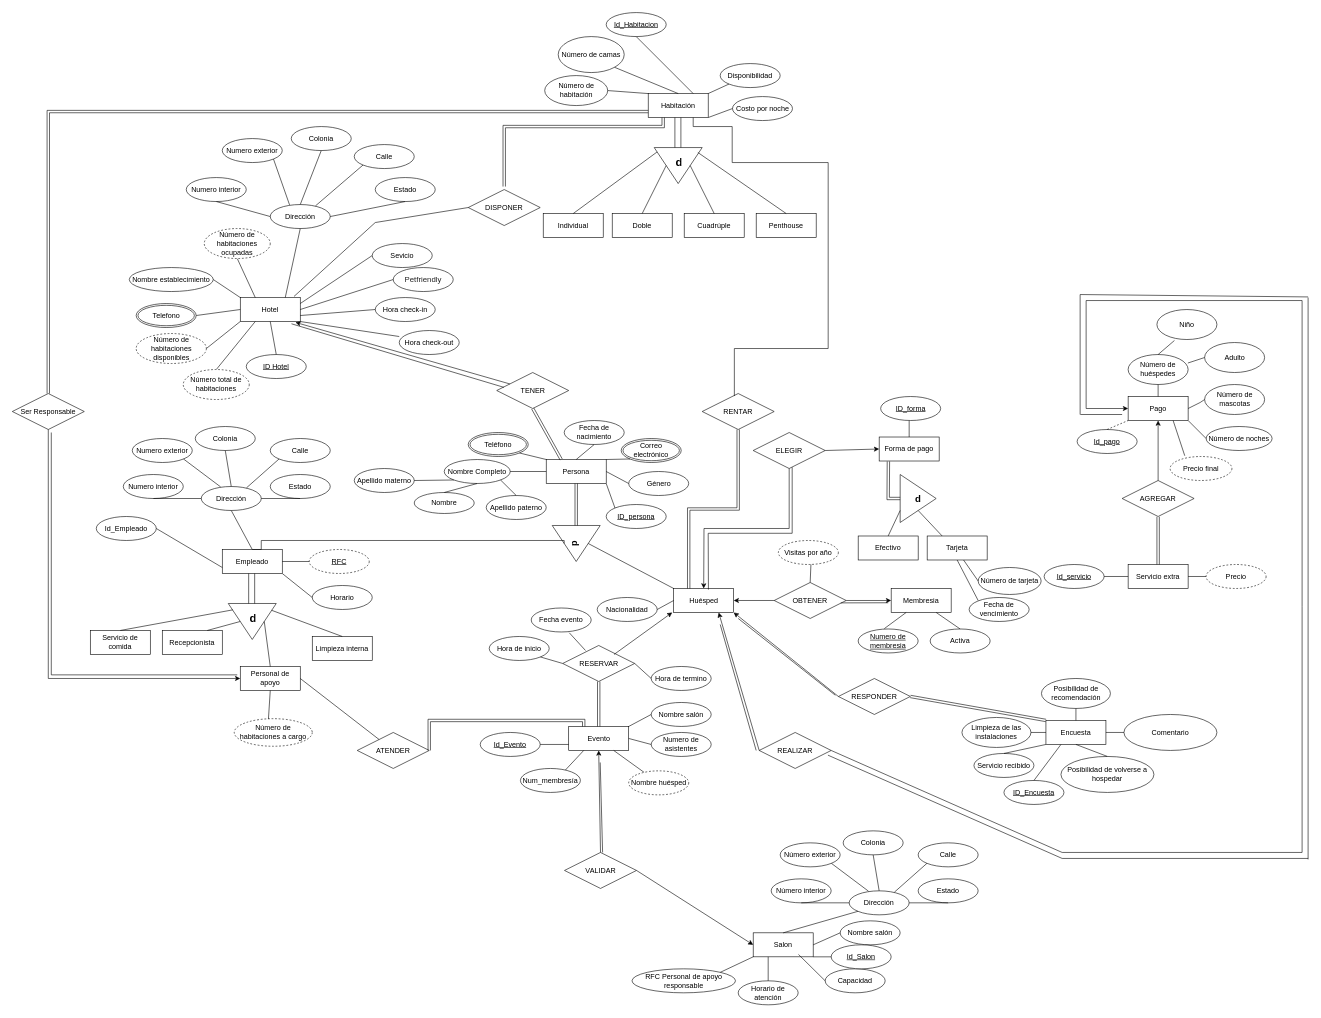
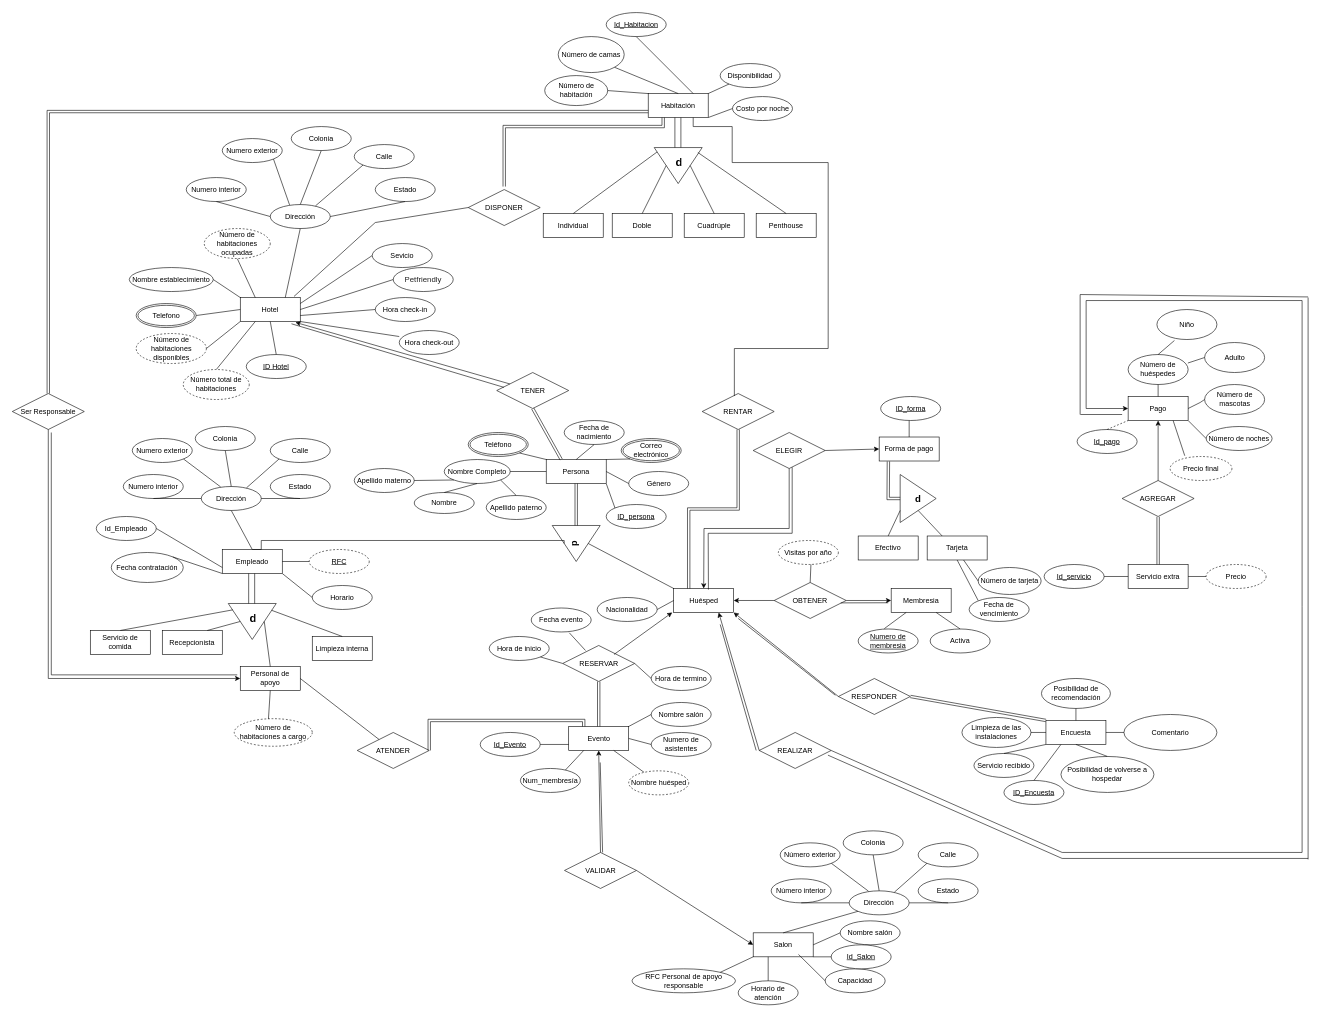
none -> (198, 565)
none -> (147, 567)
